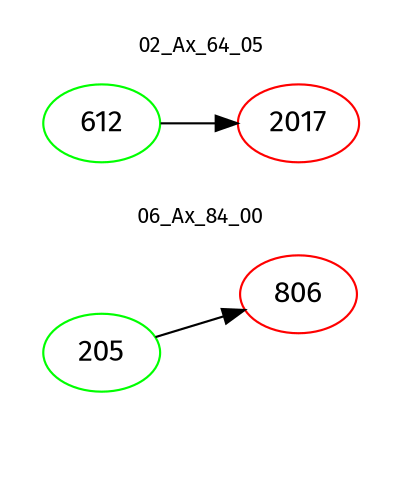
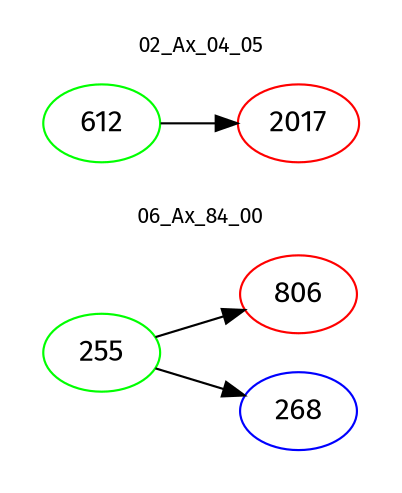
(201, 47) -> (201, 47)
(102, 353) -> (102, 353)
none -> (299, 411)
